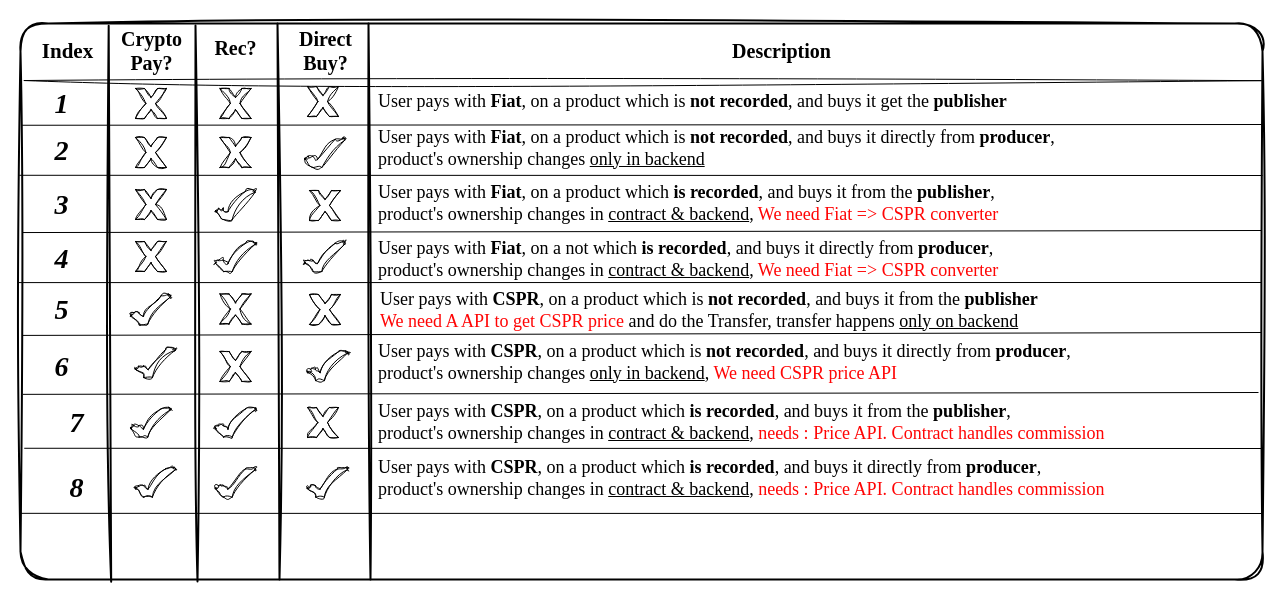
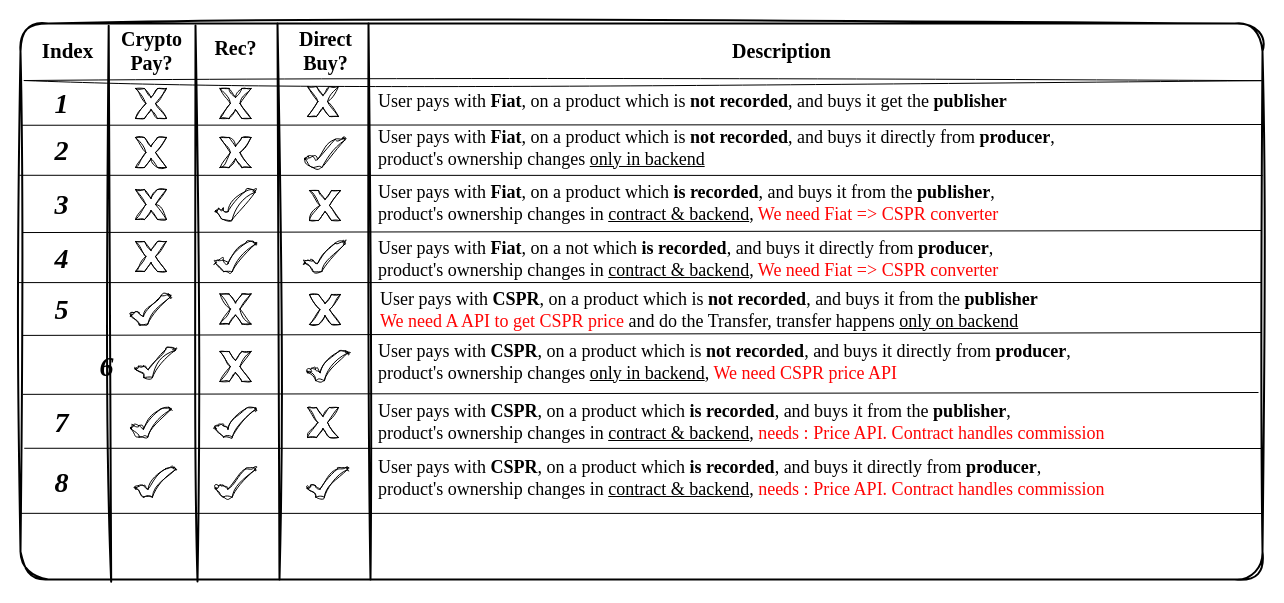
(62, 367) -> (107, 367)
(77, 423) -> (62, 423)
(77, 488) -> (62, 483)
